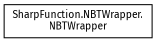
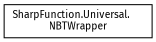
(78, 21) -> (78, 21)
